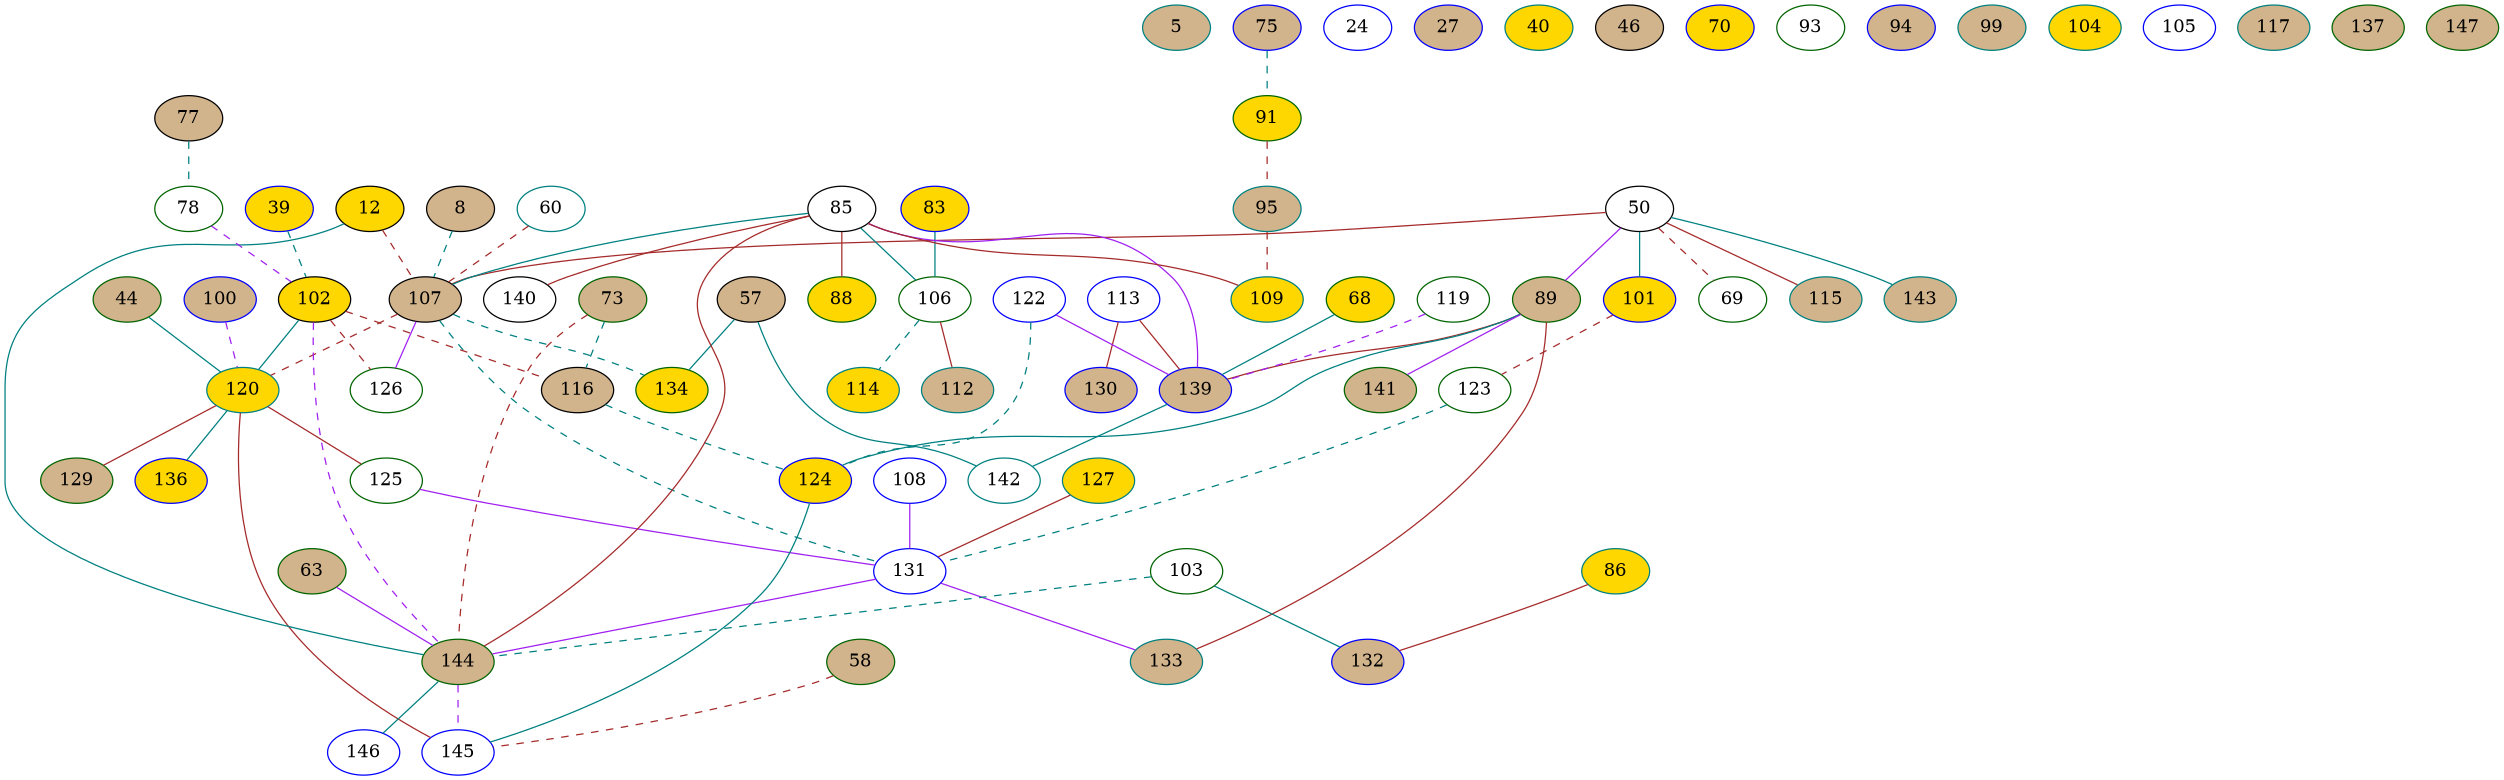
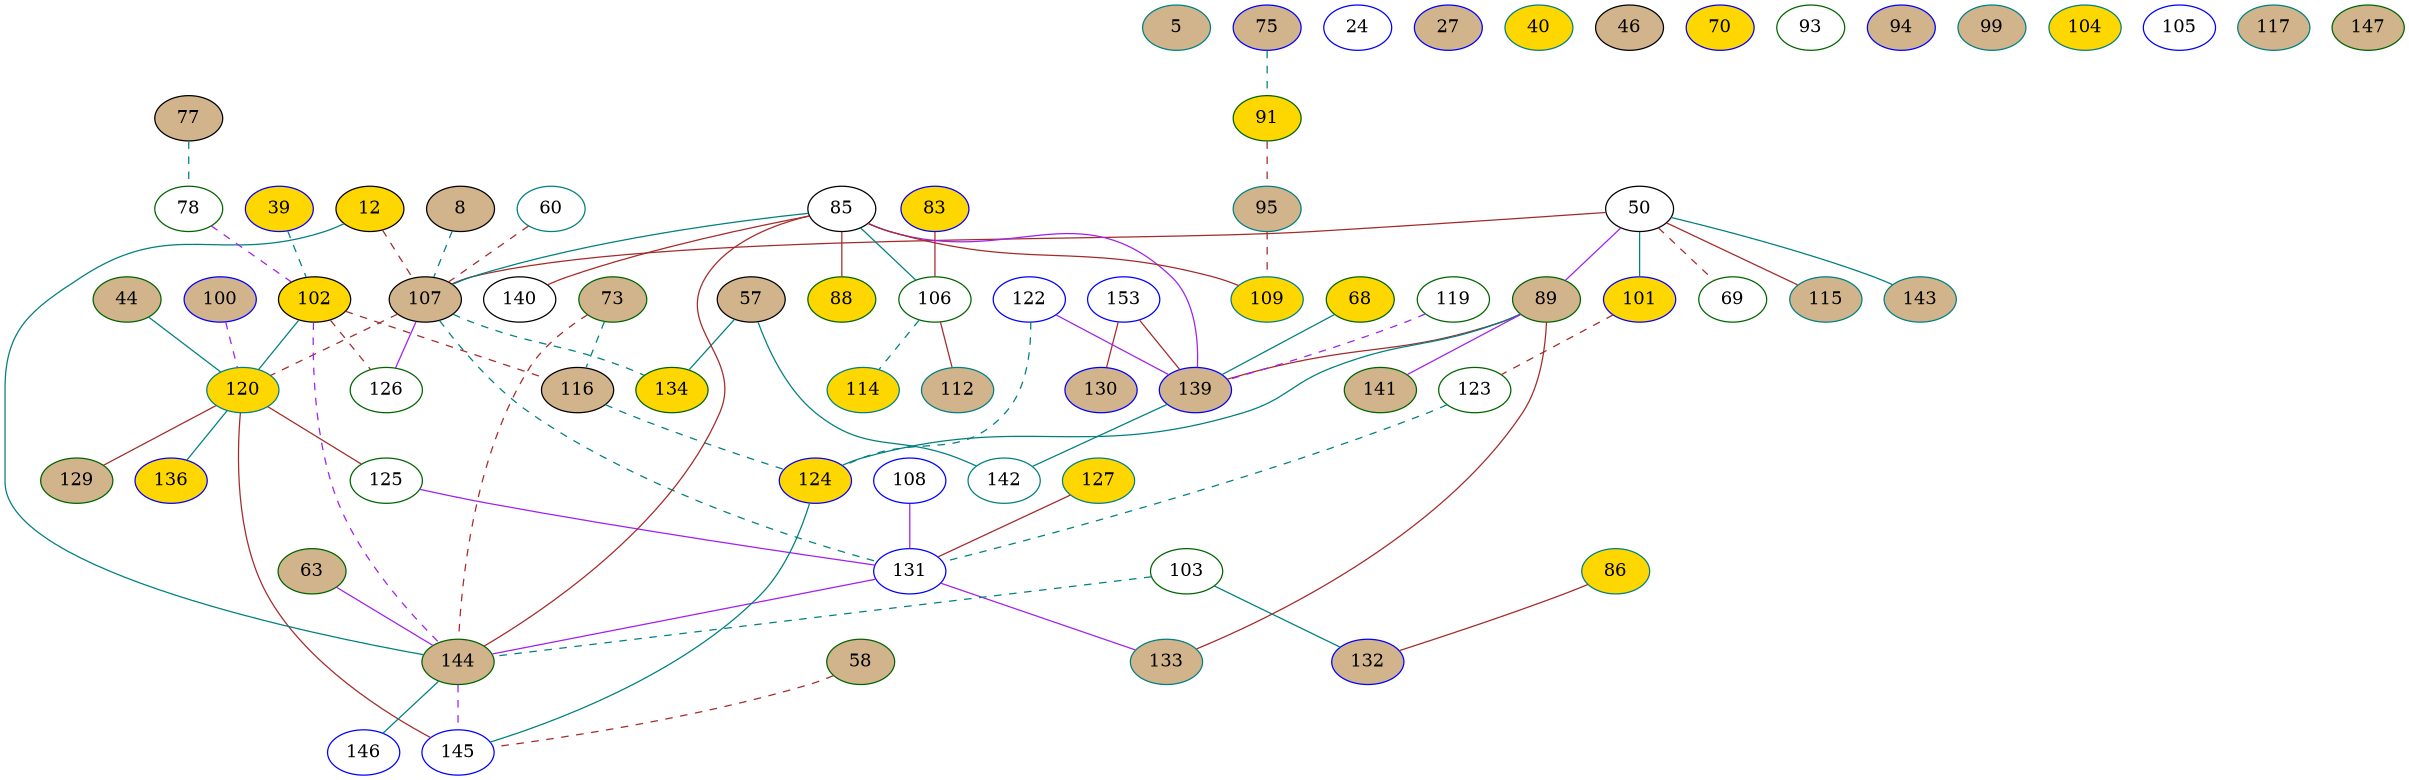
(2368, 28) -> none
(935, 254) -> (935, 254)
(1124, 299) -> (1124, 299)
